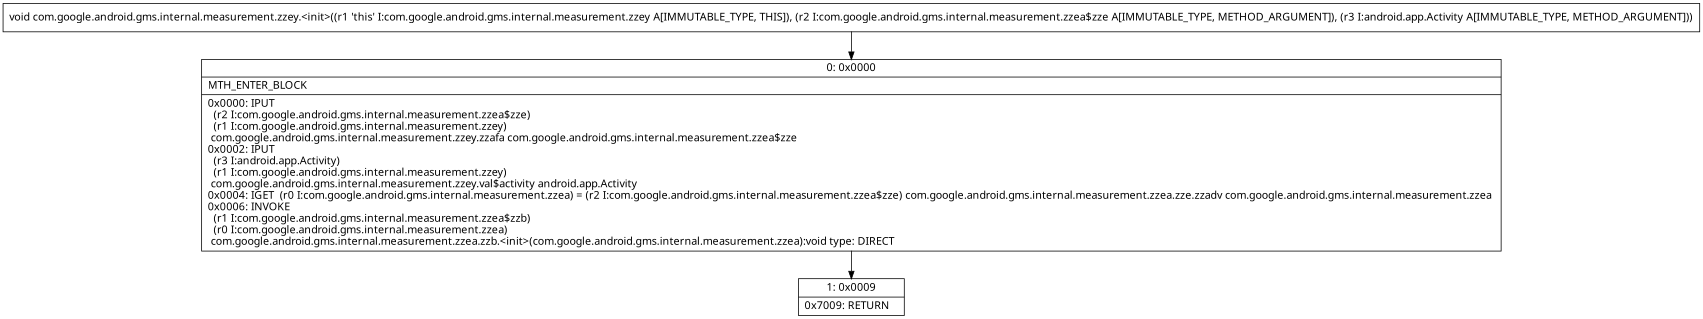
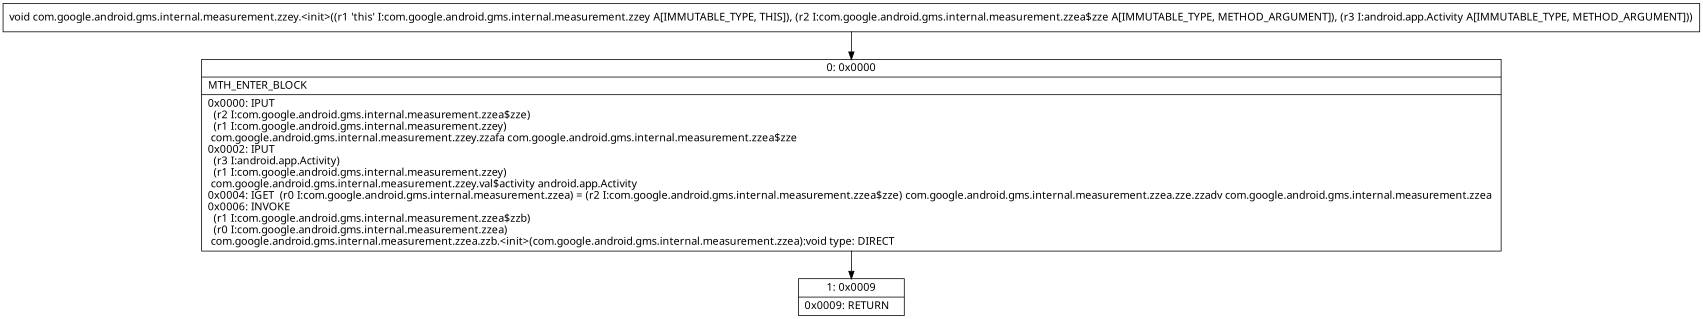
(851, 306) -> (851, 306)
